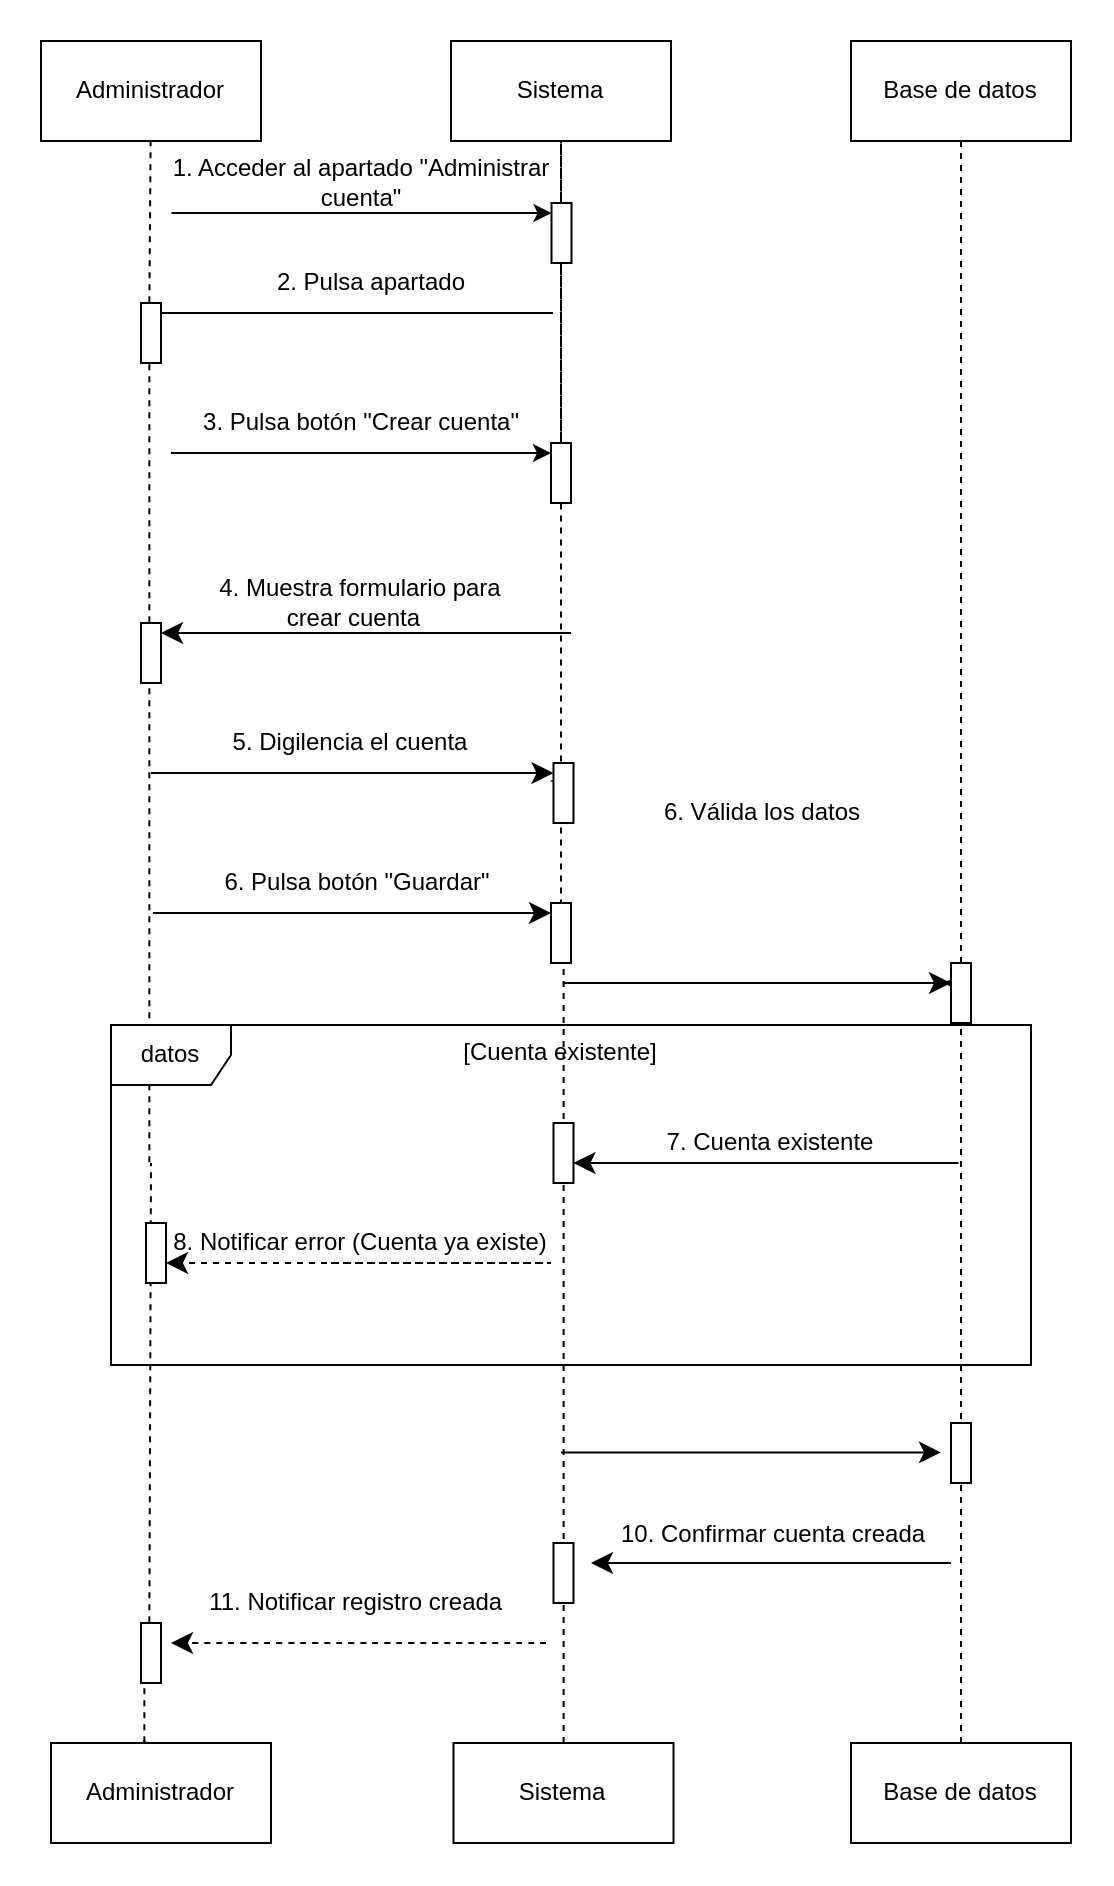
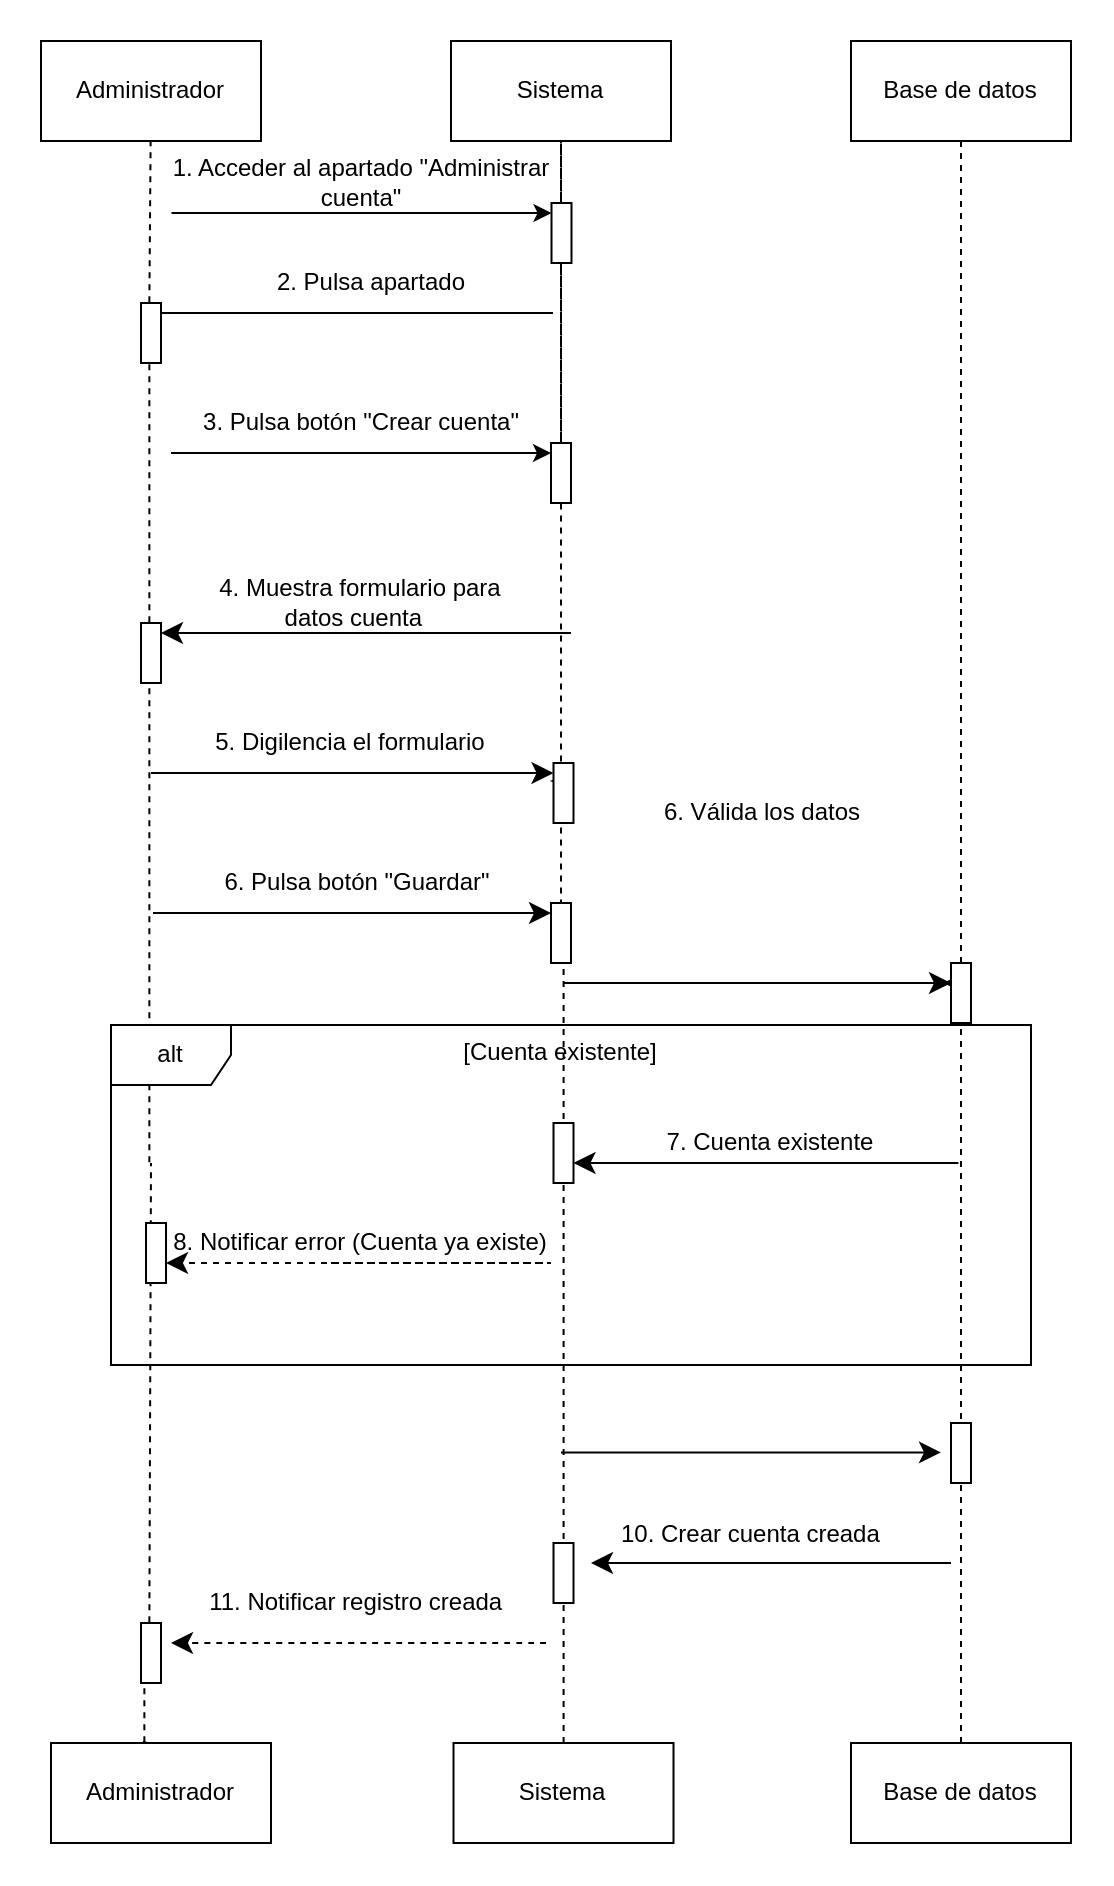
(361, 603) -> (361, 603)
(351, 743) -> (351, 743)
(171, 1055) -> (171, 1055)
(782, 1535) -> (782, 1535)
